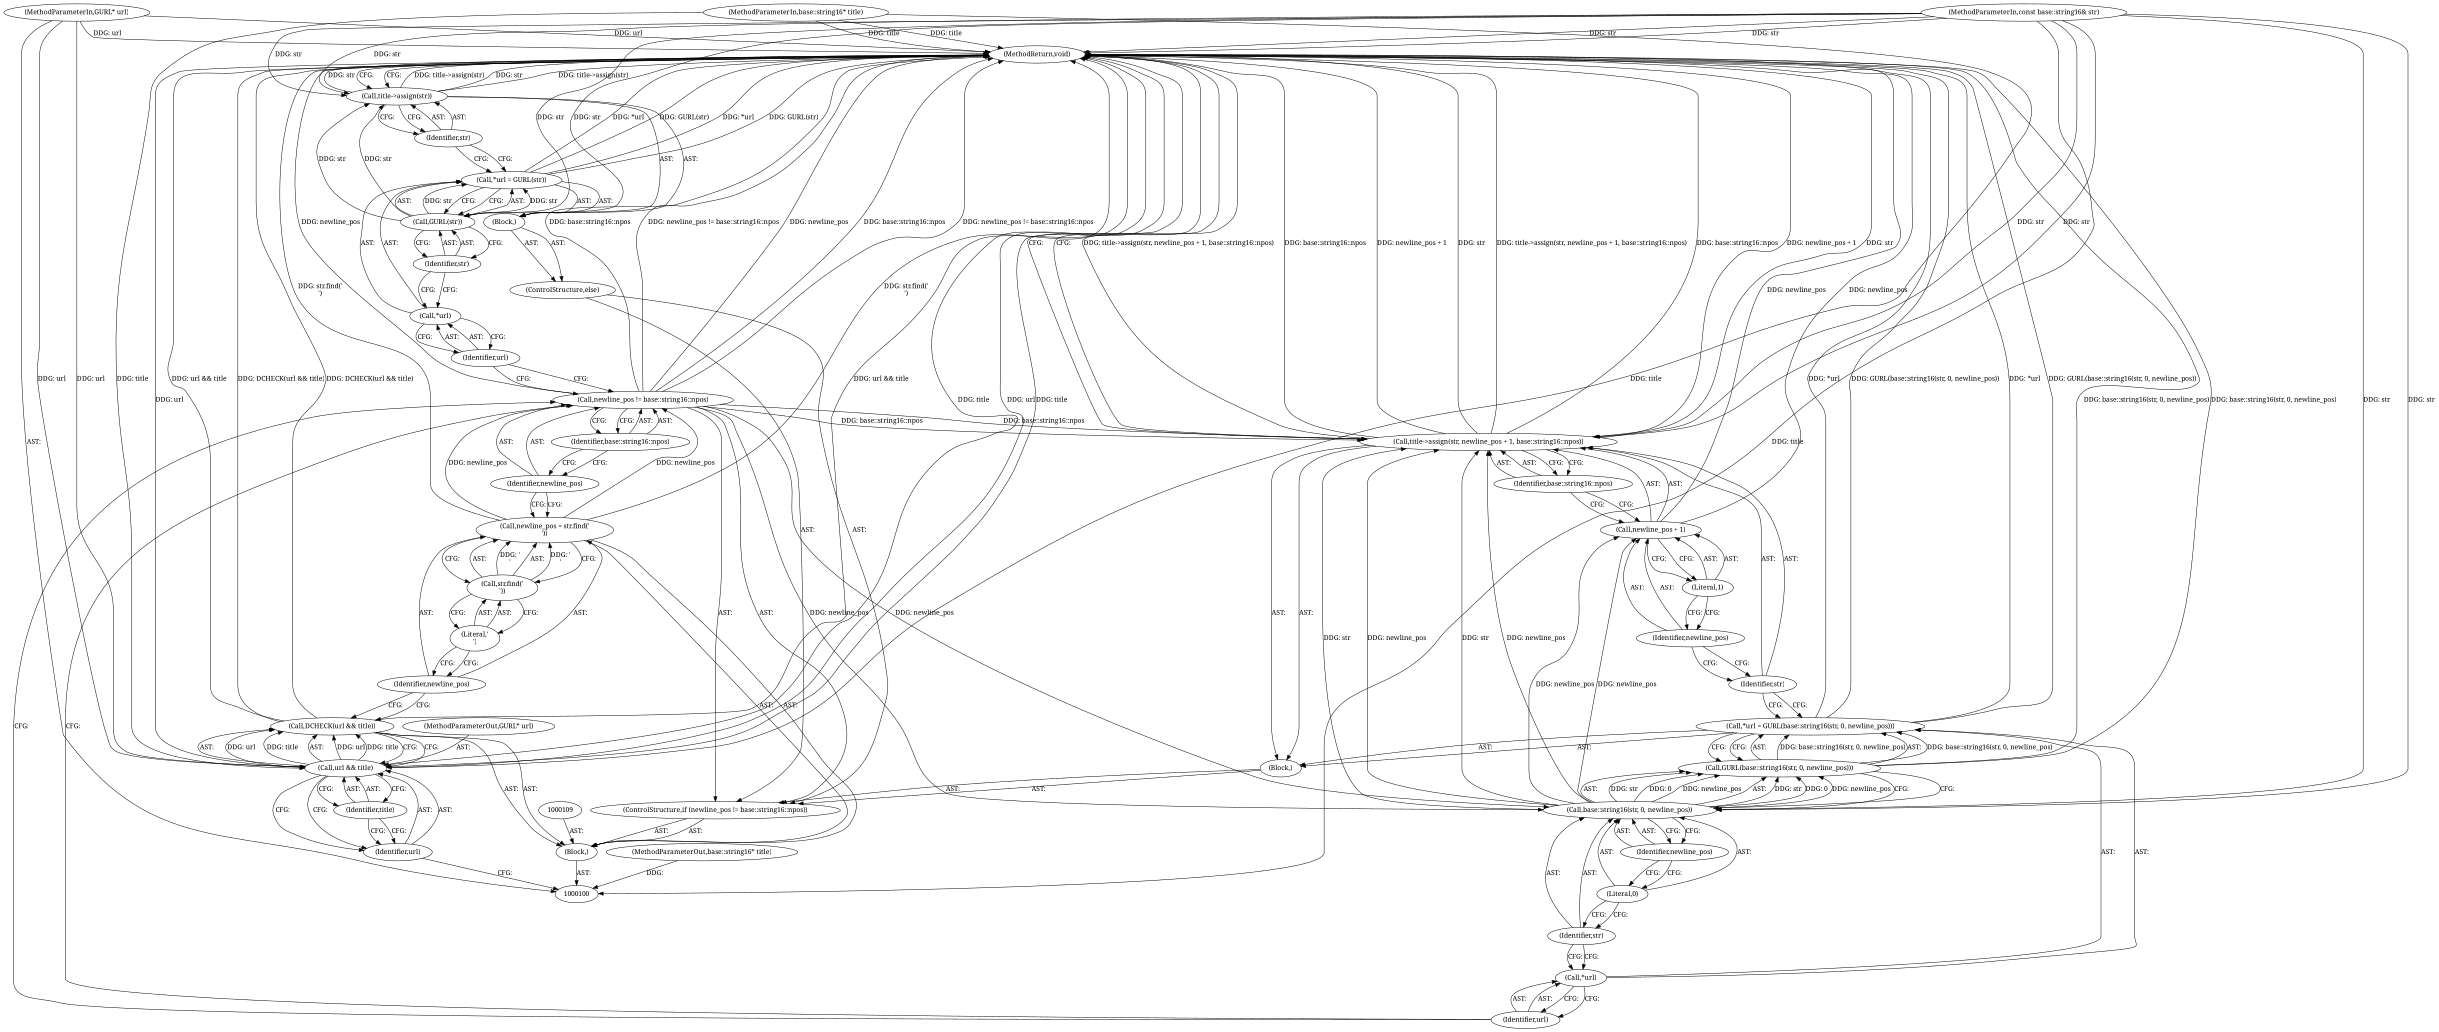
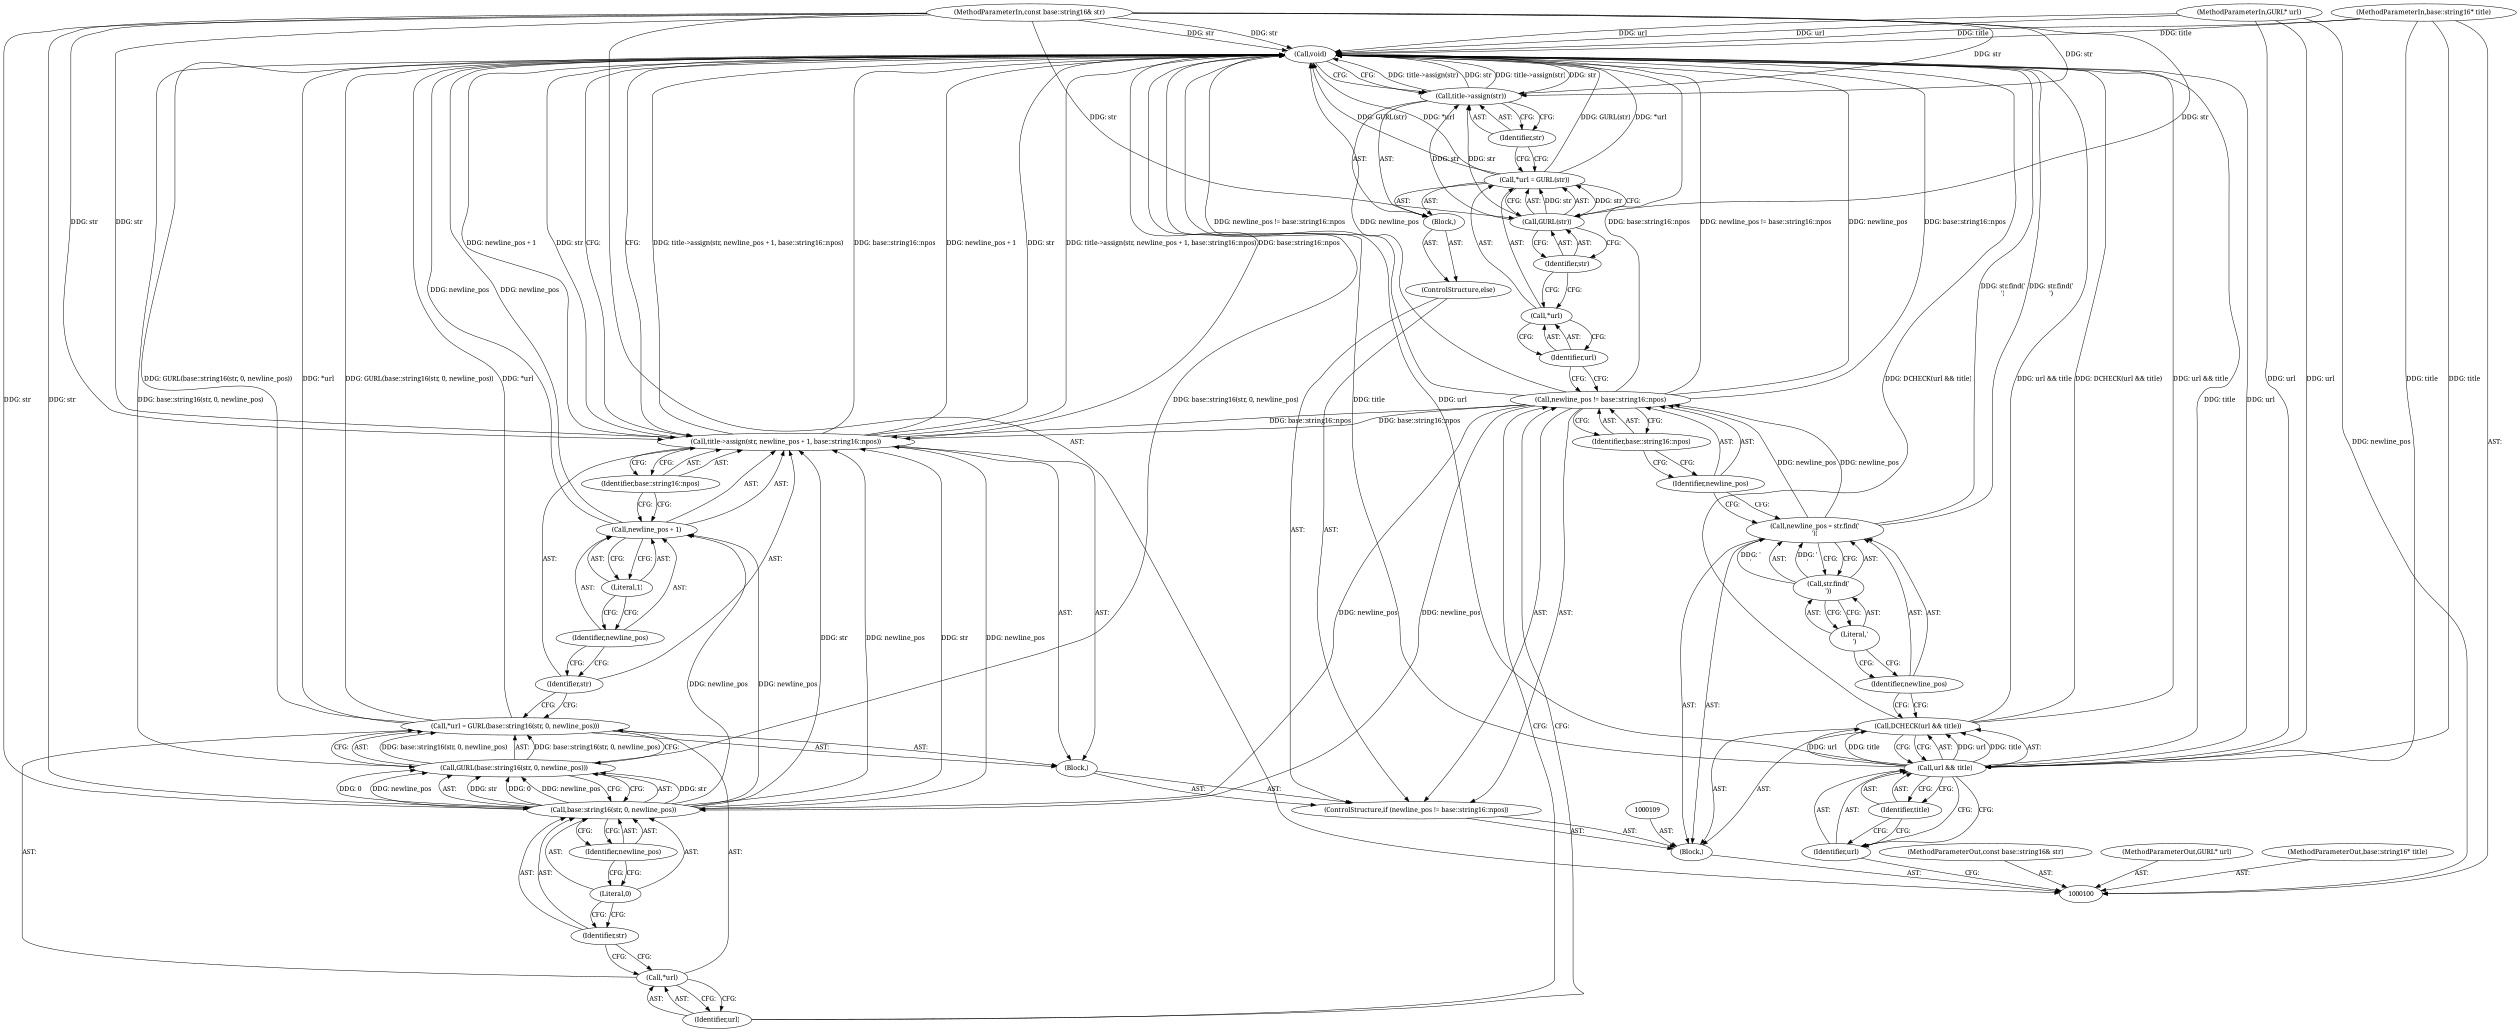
(1037, 54) -> (1310, 54)
(35, 442) -> (2381, 442)
(1788, 442) -> (1078, 442)
none -> (2488, 623)
(431, 755) -> (2129, 873)
none -> (1986, 852)
(656, 873) -> (2244, 873)
